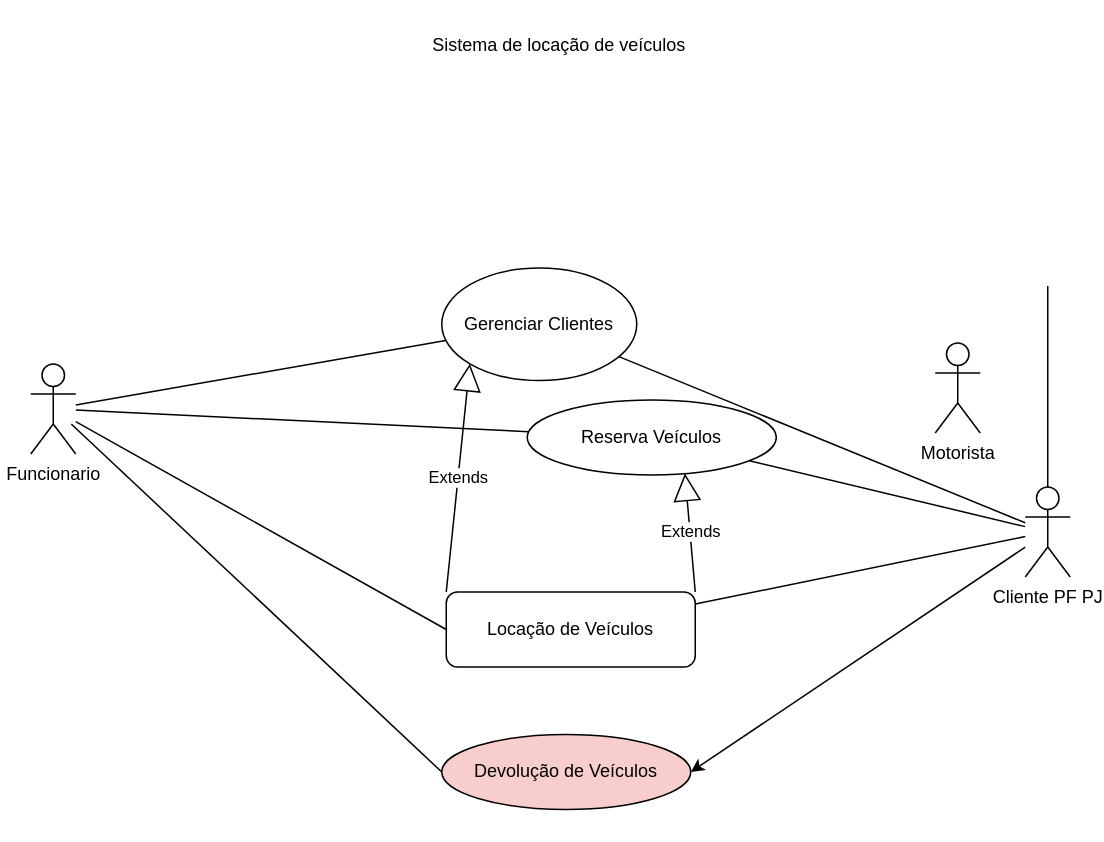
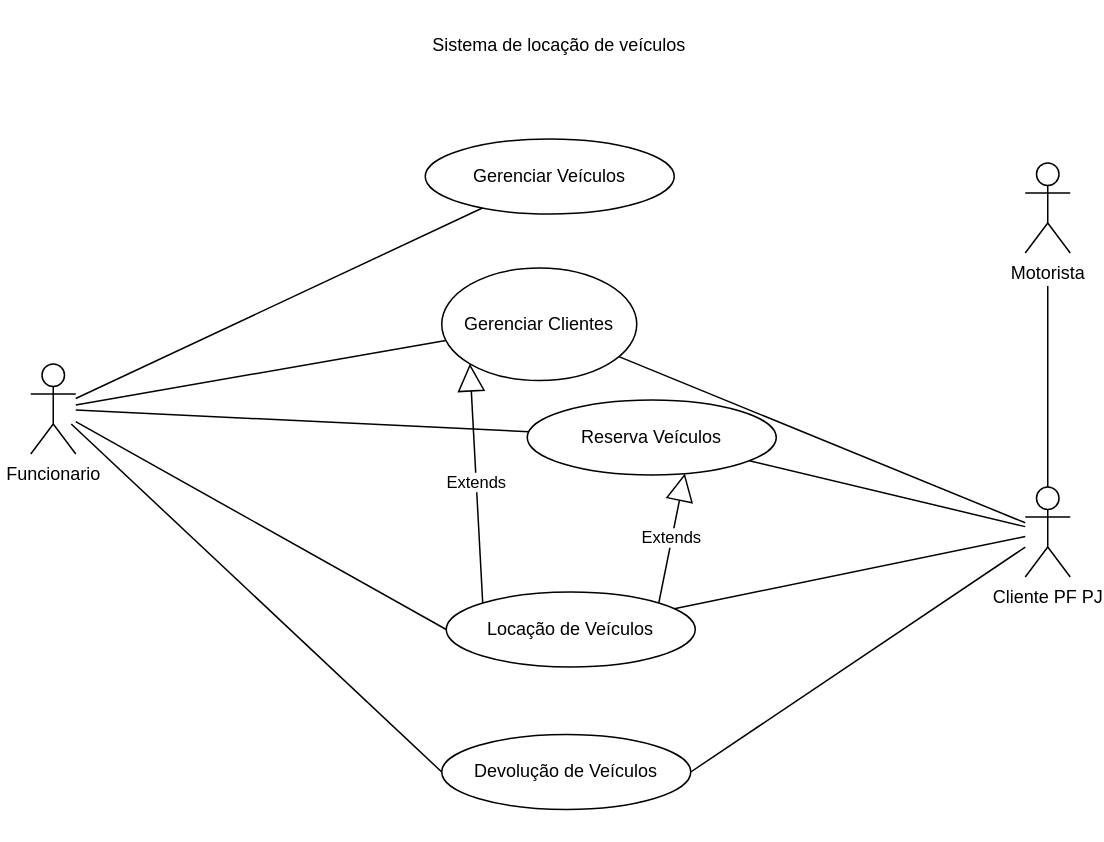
none -> (550, 176)
none -> (279, 303)
(958, 388) -> (1048, 208)
(571, 629) -> (571, 629)
(700, 765) -> (696, 768)
(566, 772) -> (566, 772)
